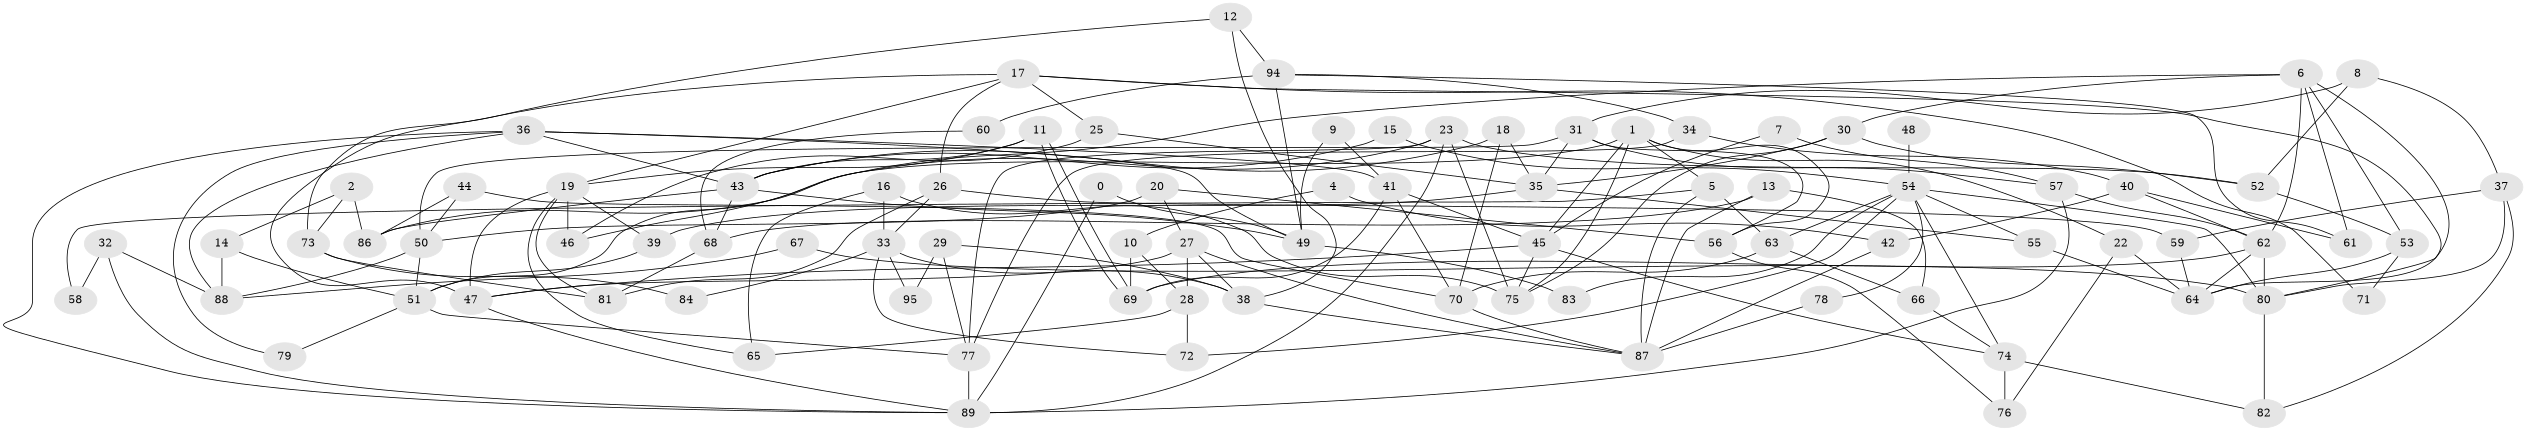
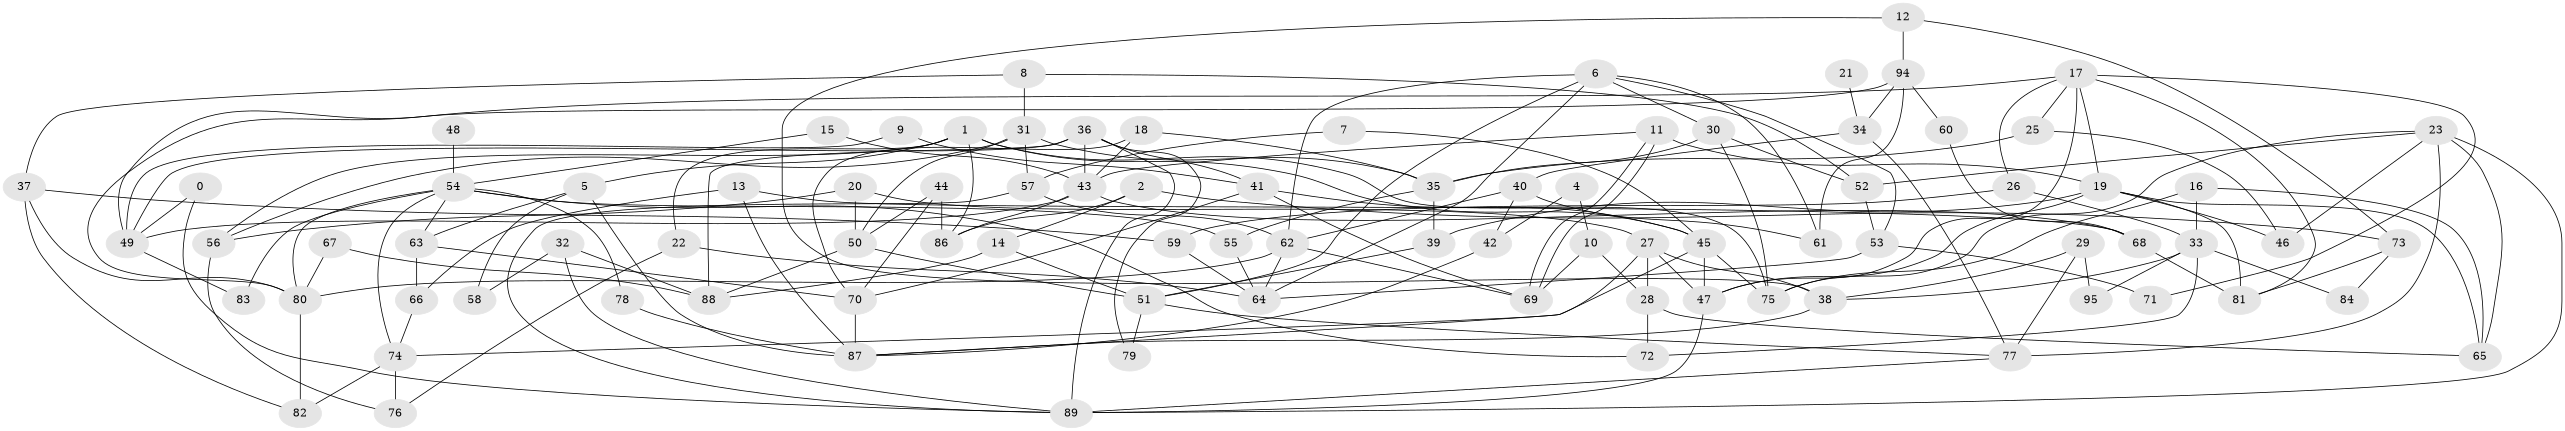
none -> (1847, 74)
none -> (2502, 234)
(808, 266) -> (2257, 161)
